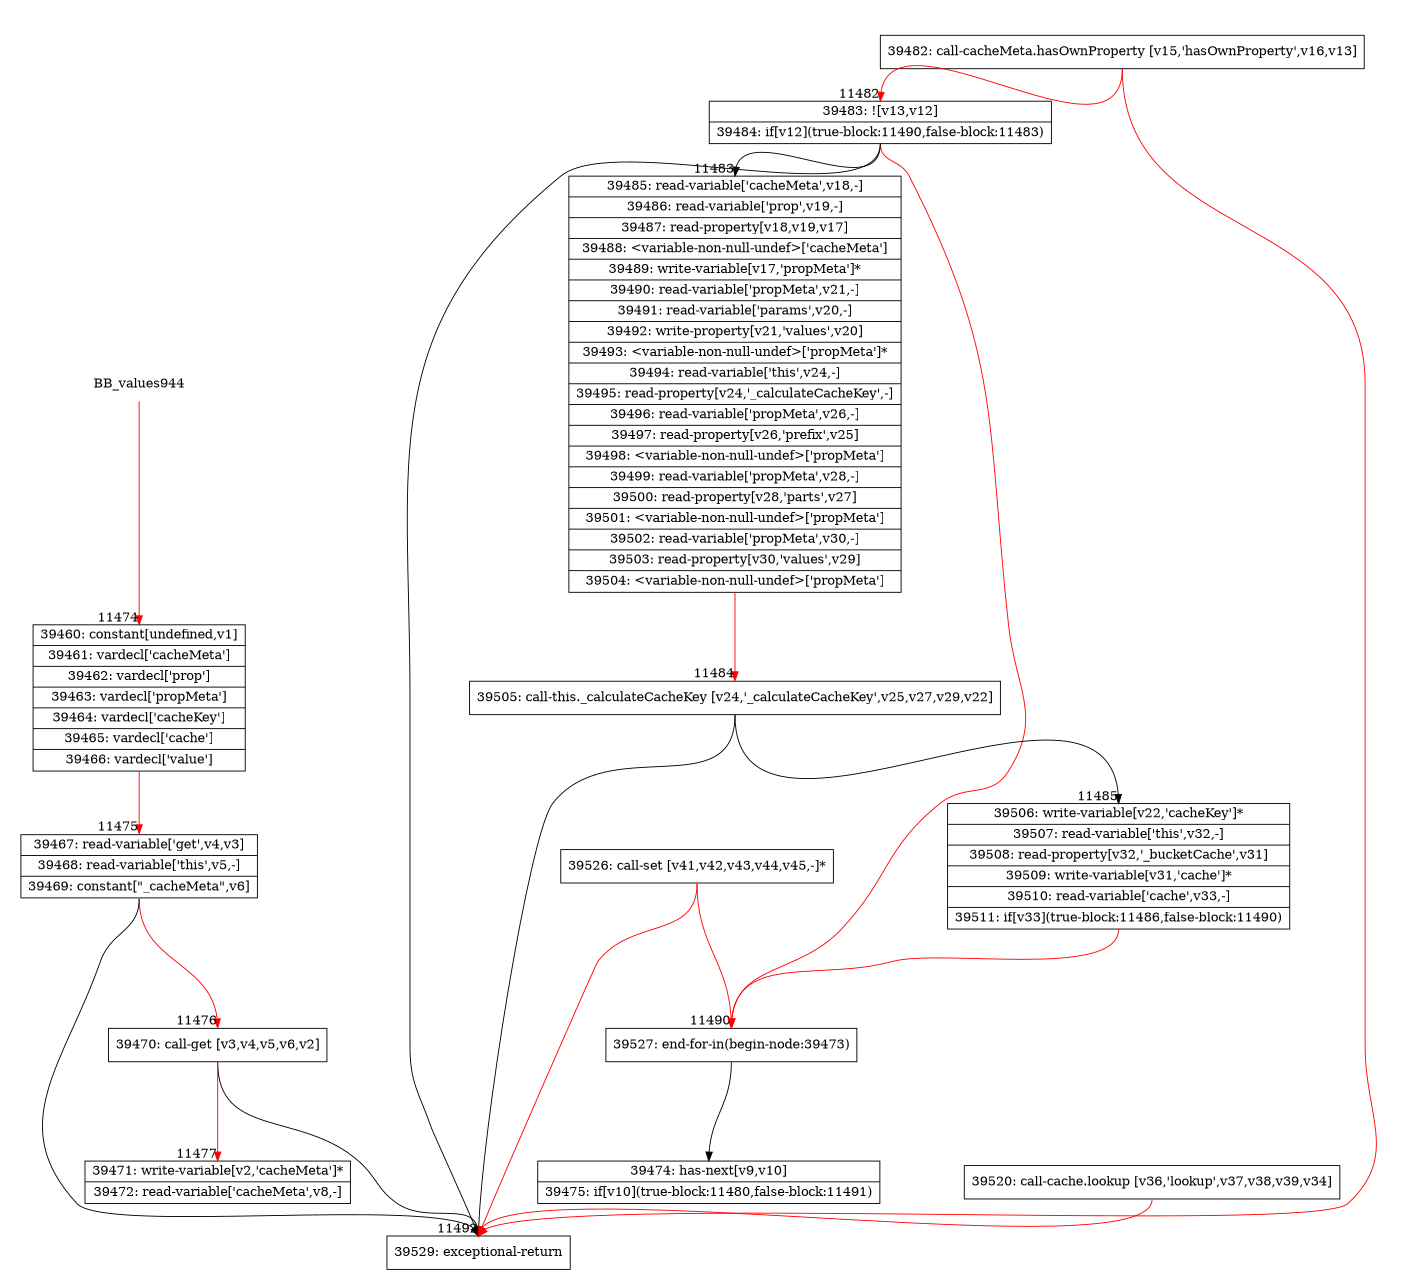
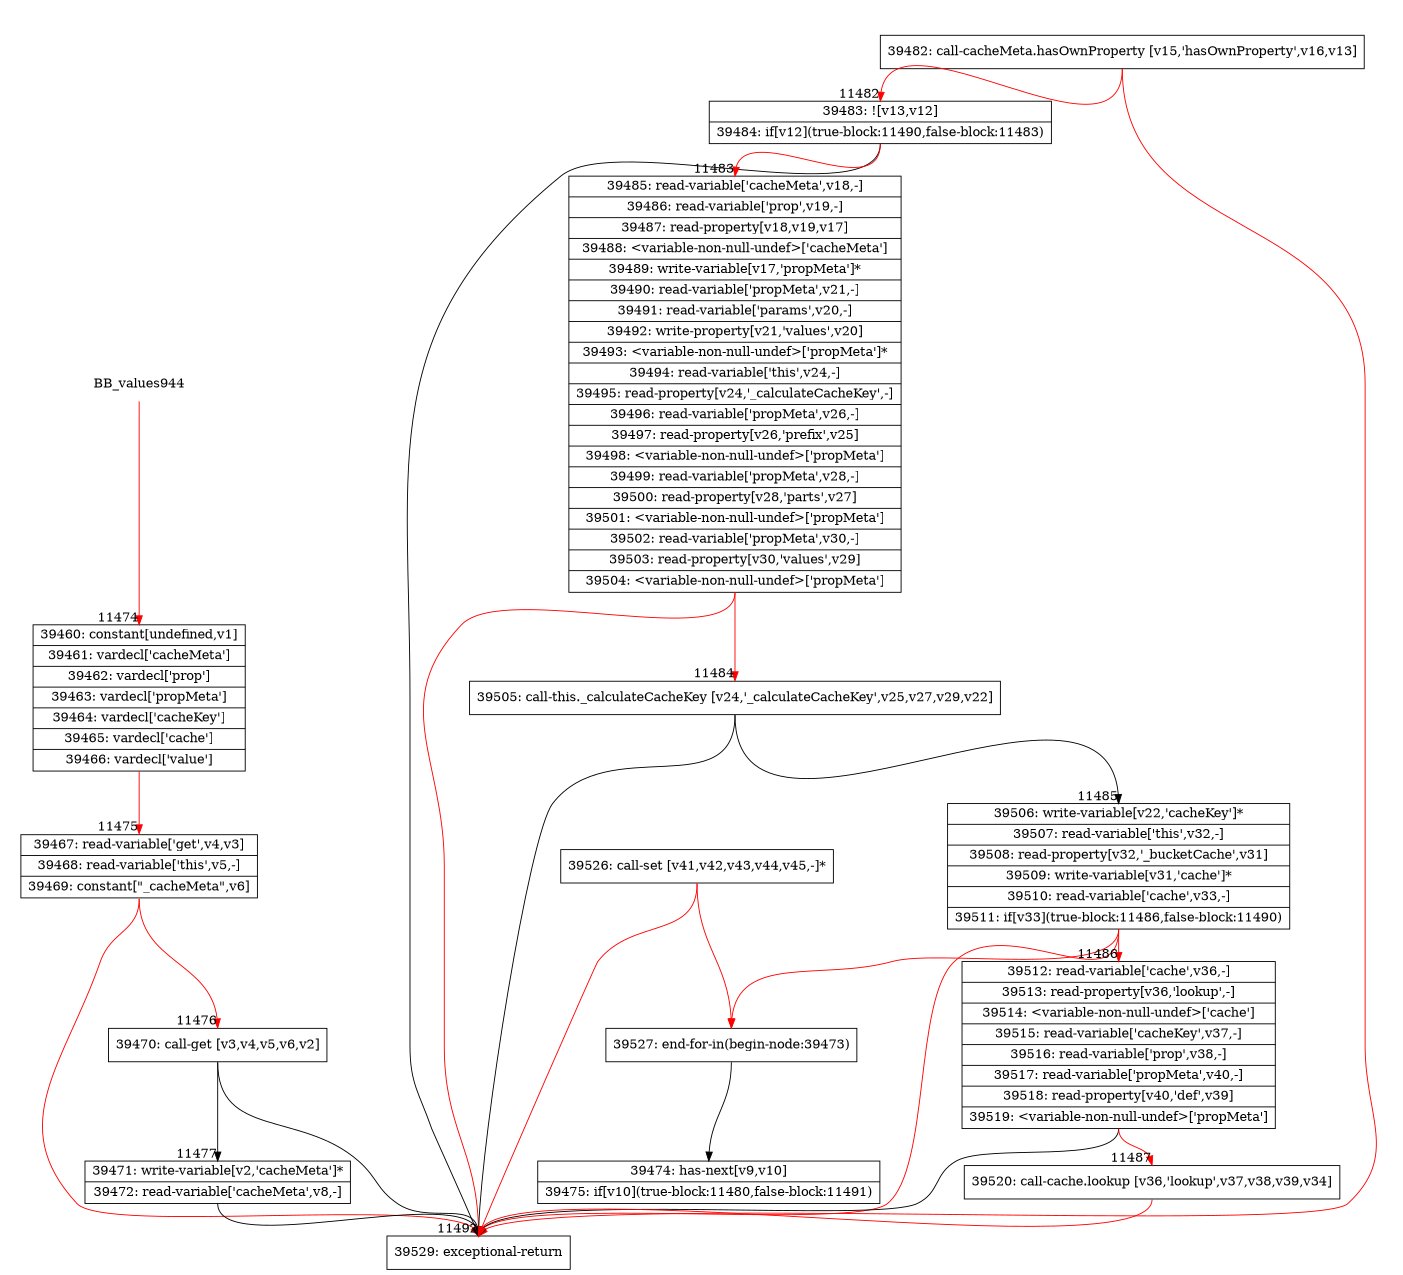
(812, 161) -> (812, 161)
(1011, 639) -> none
none -> (434, 779)
none -> (1119, 1045)
(218, 1107) -> (218, 1107)
none -> (898, 1189)
(107, 1213) -> (107, 1213)
none -> (337, 1221)
